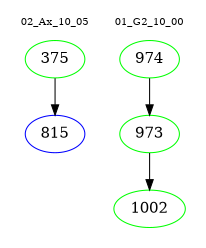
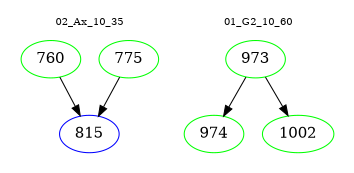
(55, 22) -> (90, 22)
(150, 22) -> (259, 22)
none -> (51, 59)
(55, 59) -> (129, 59)
(150, 92) -> (237, 92)
